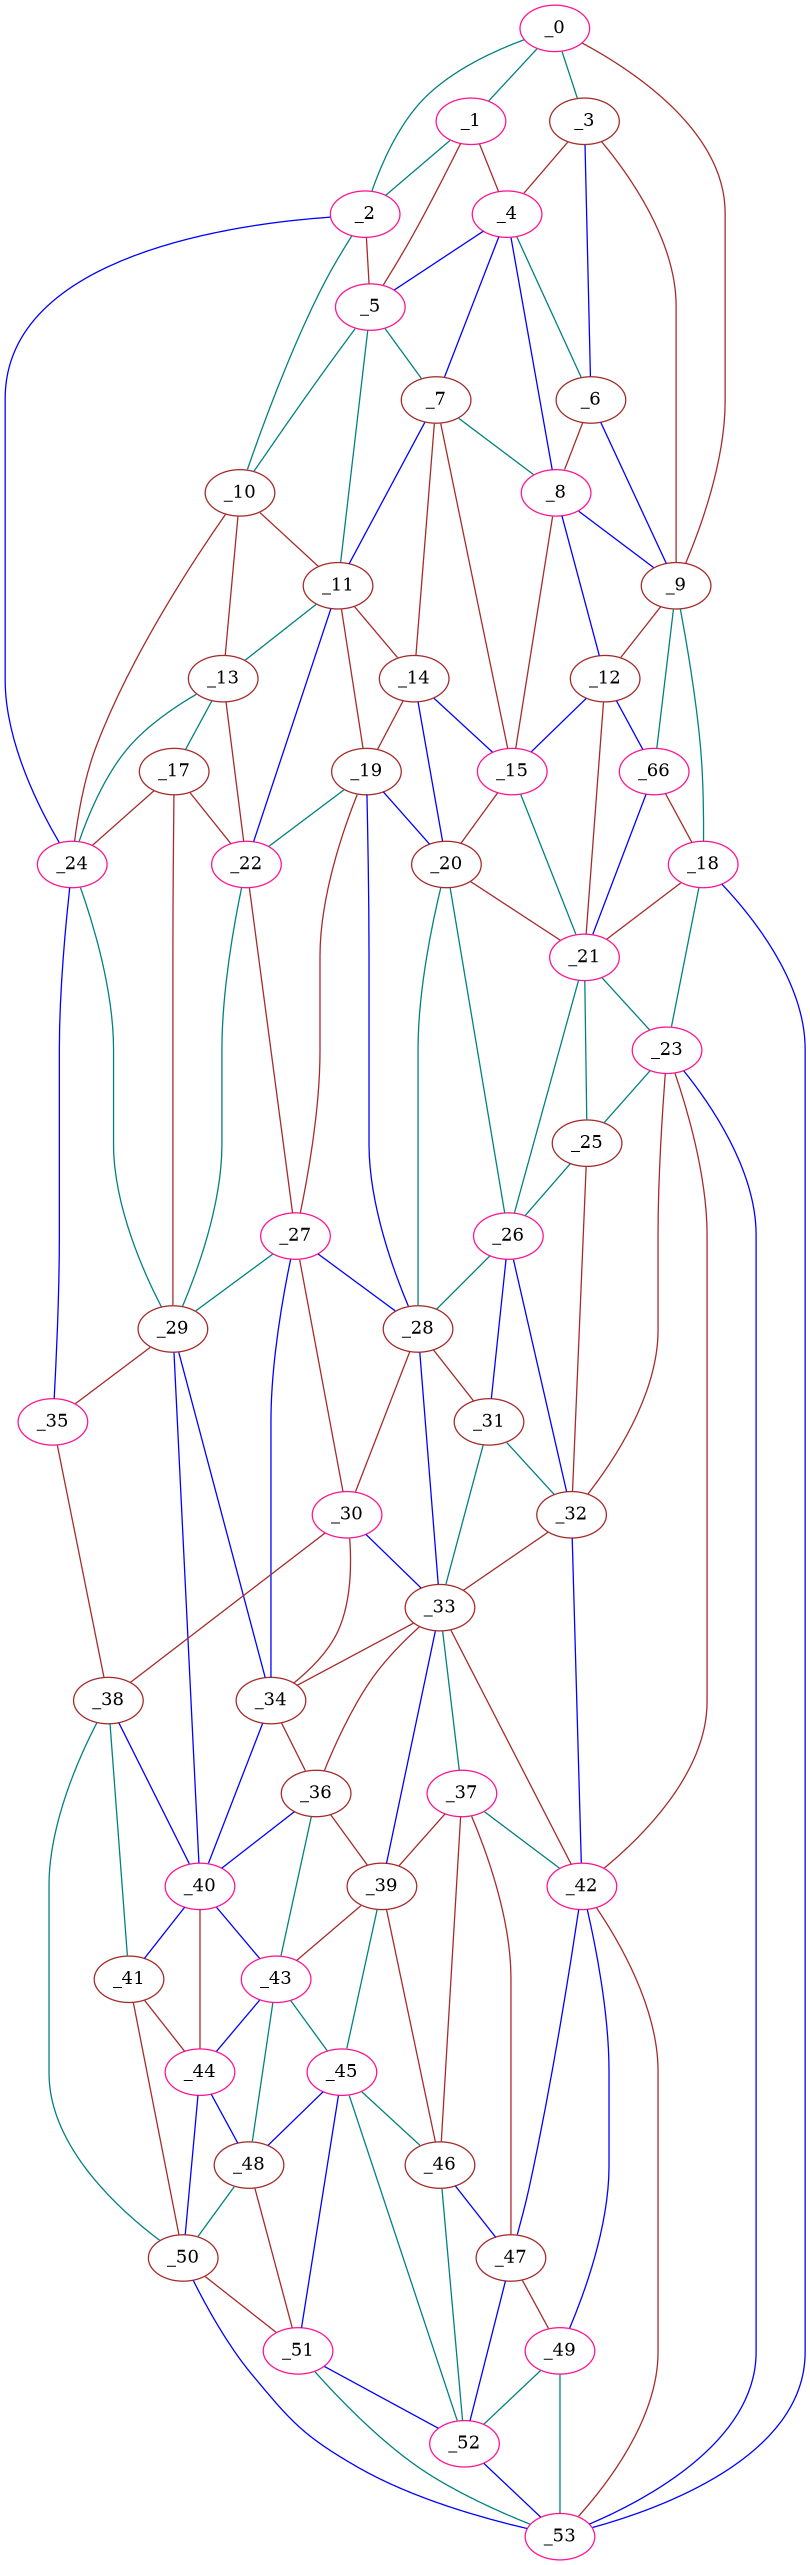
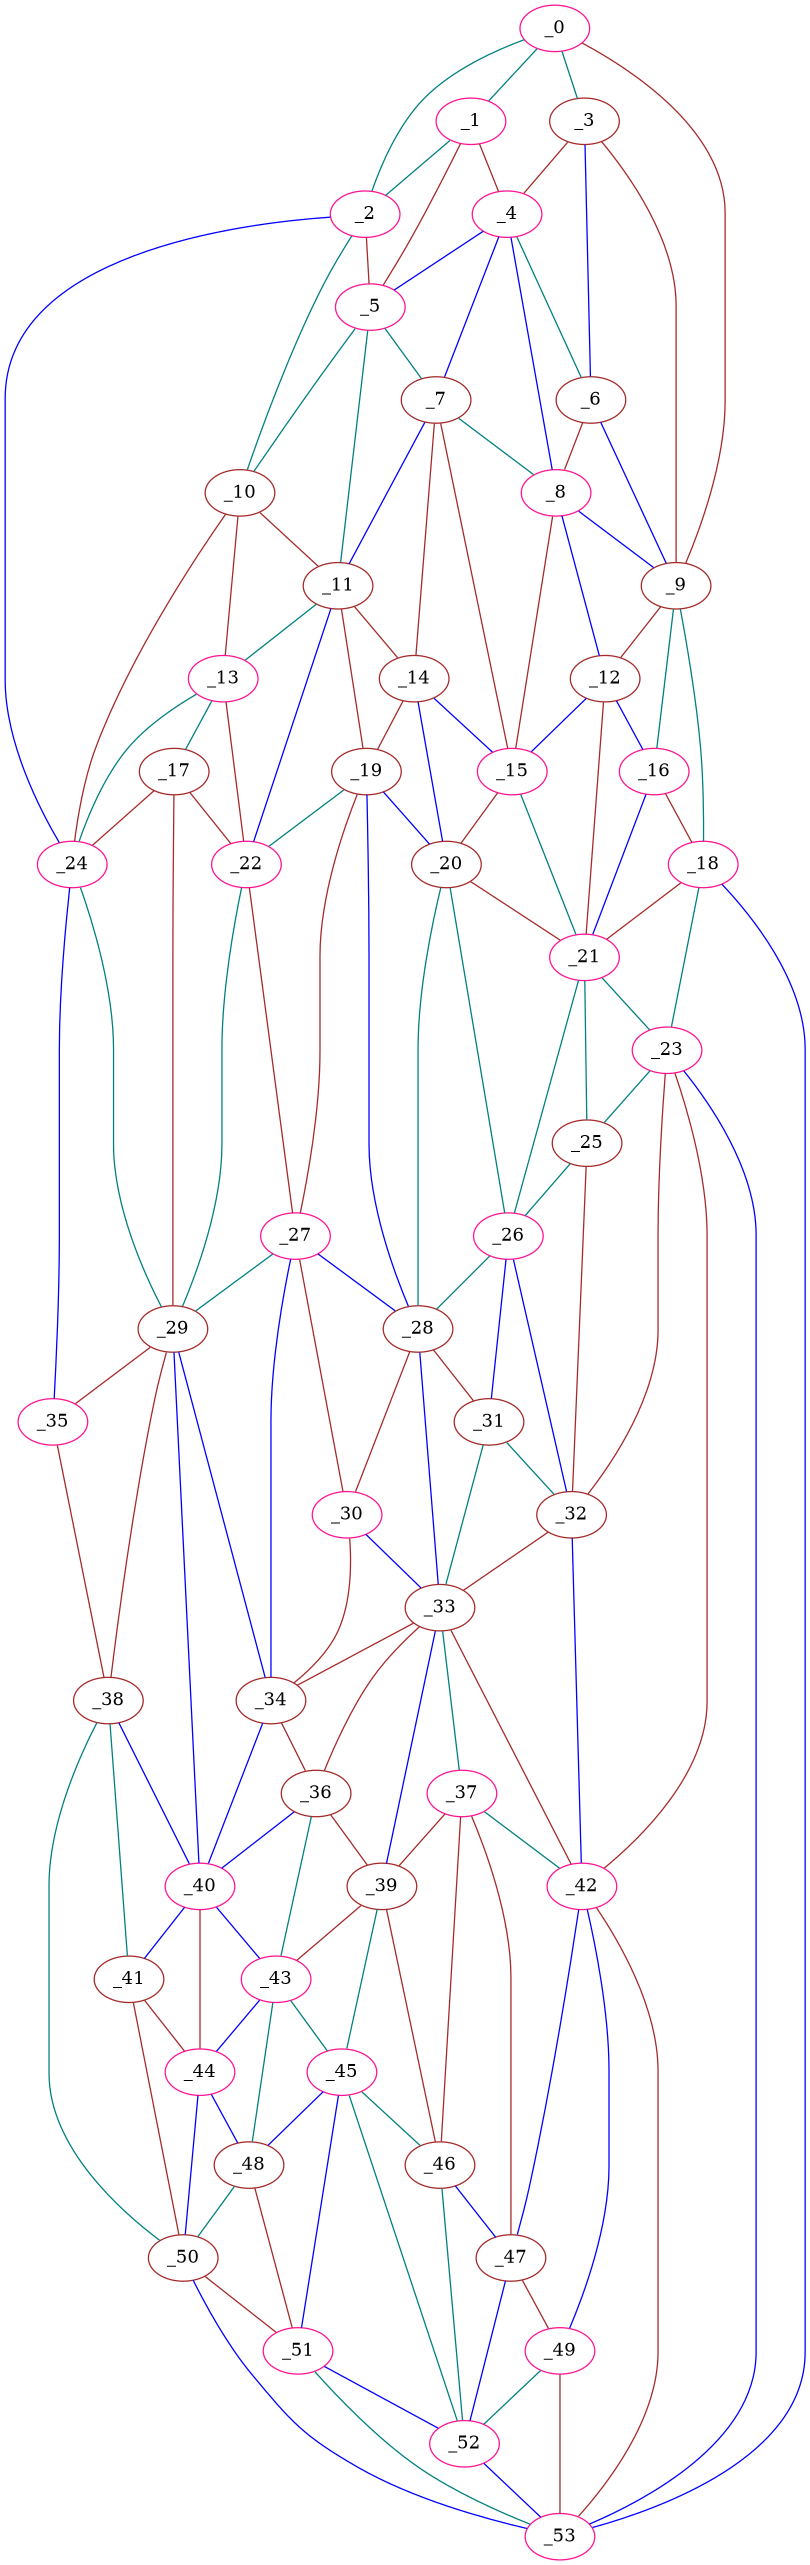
(223, 679) -> (223, 679)
(654, 772) -> (654, 772)
(228, 1608) -> (134, 1514)
(560, 2444) -> (560, 2444)
